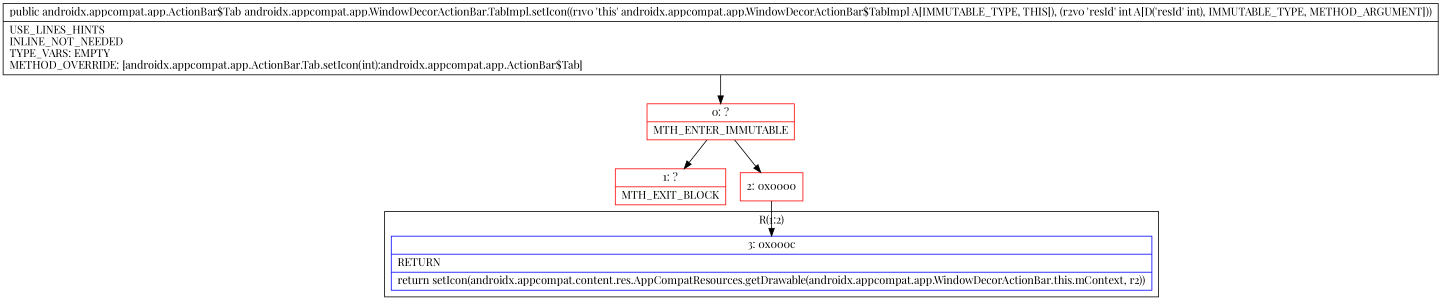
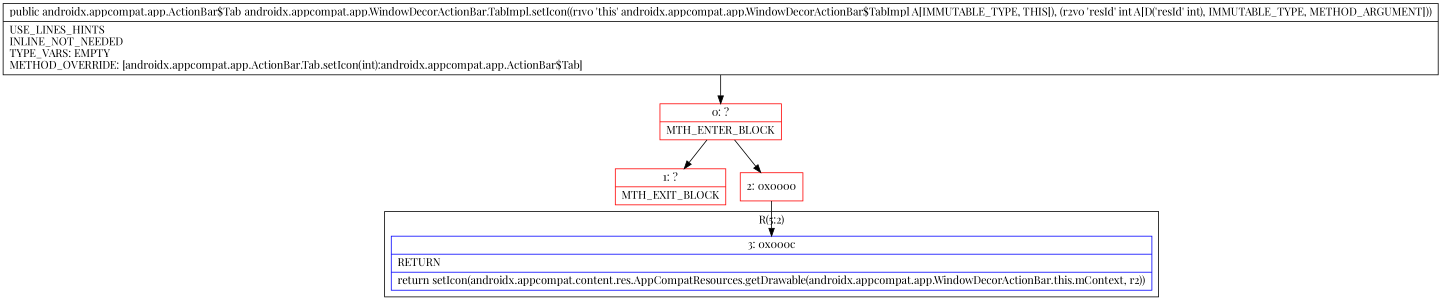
(721, 130) -> (721, 130)
(772, 221) -> (772, 221)
